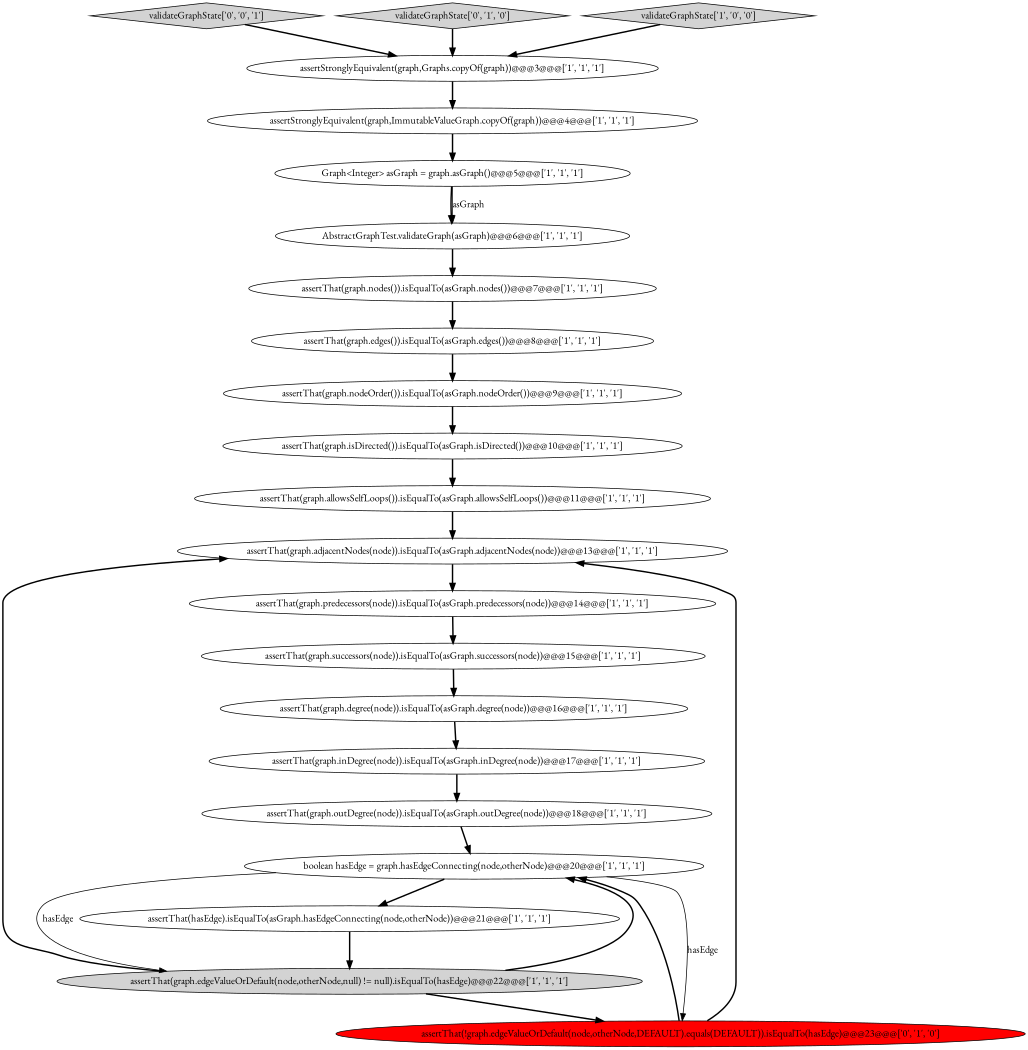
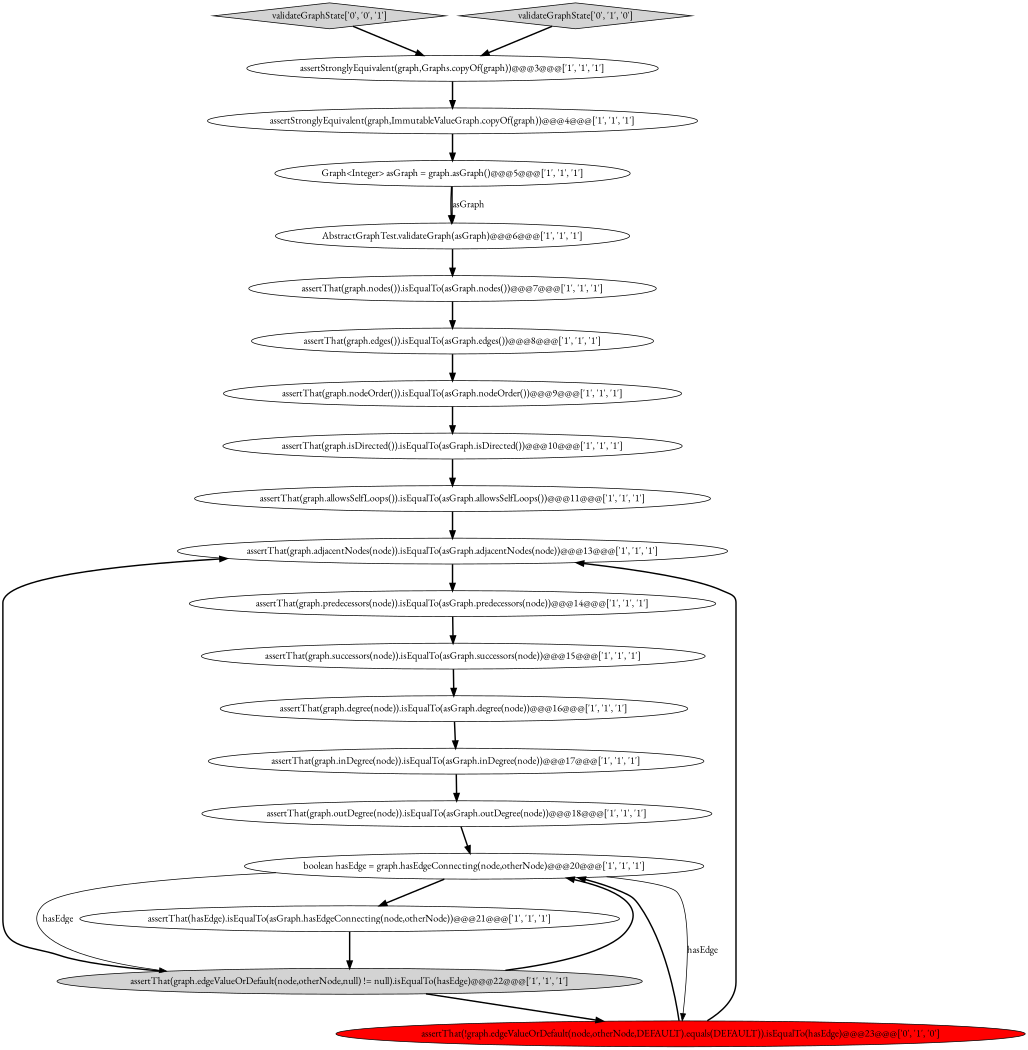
(699, 16) -> none
